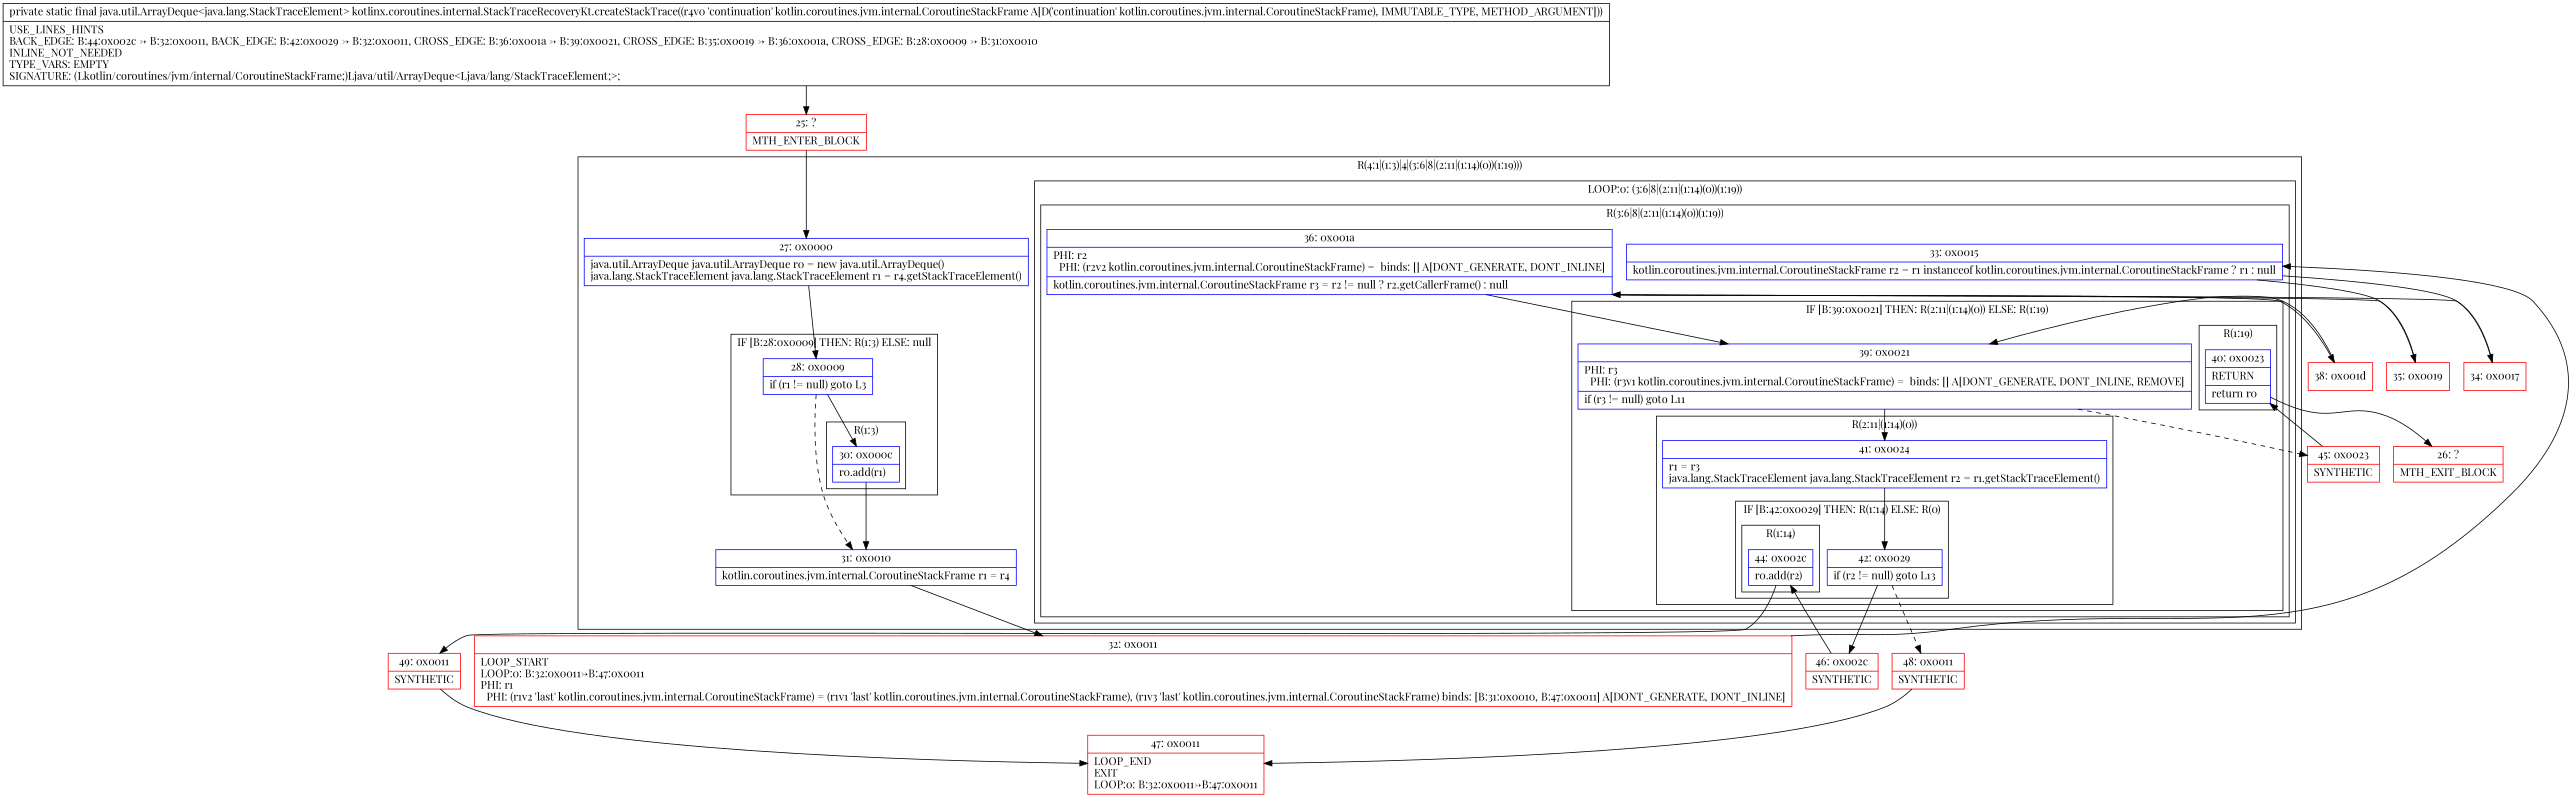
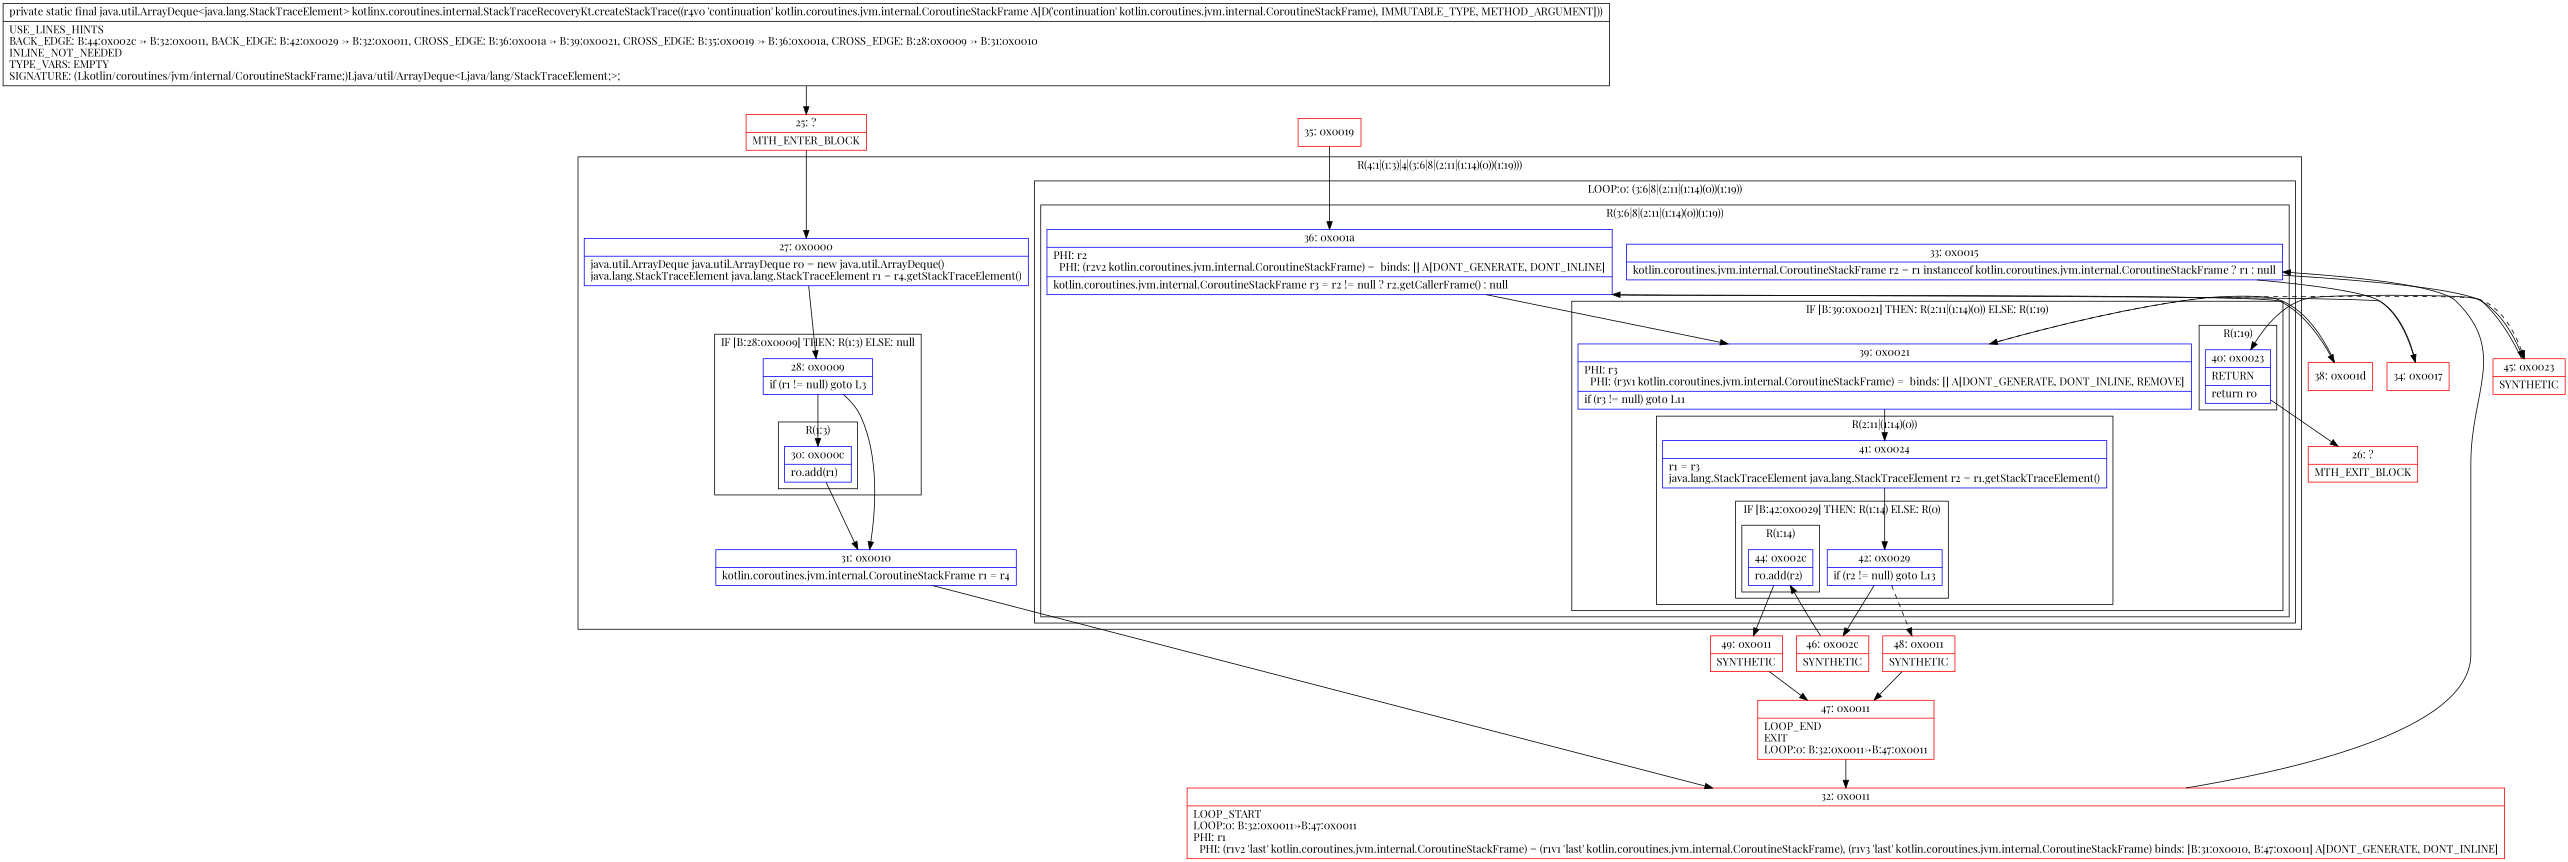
(2351, 292) -> (2415, 287)
(818, 472) -> (873, 464)
none -> (1846, 770)
